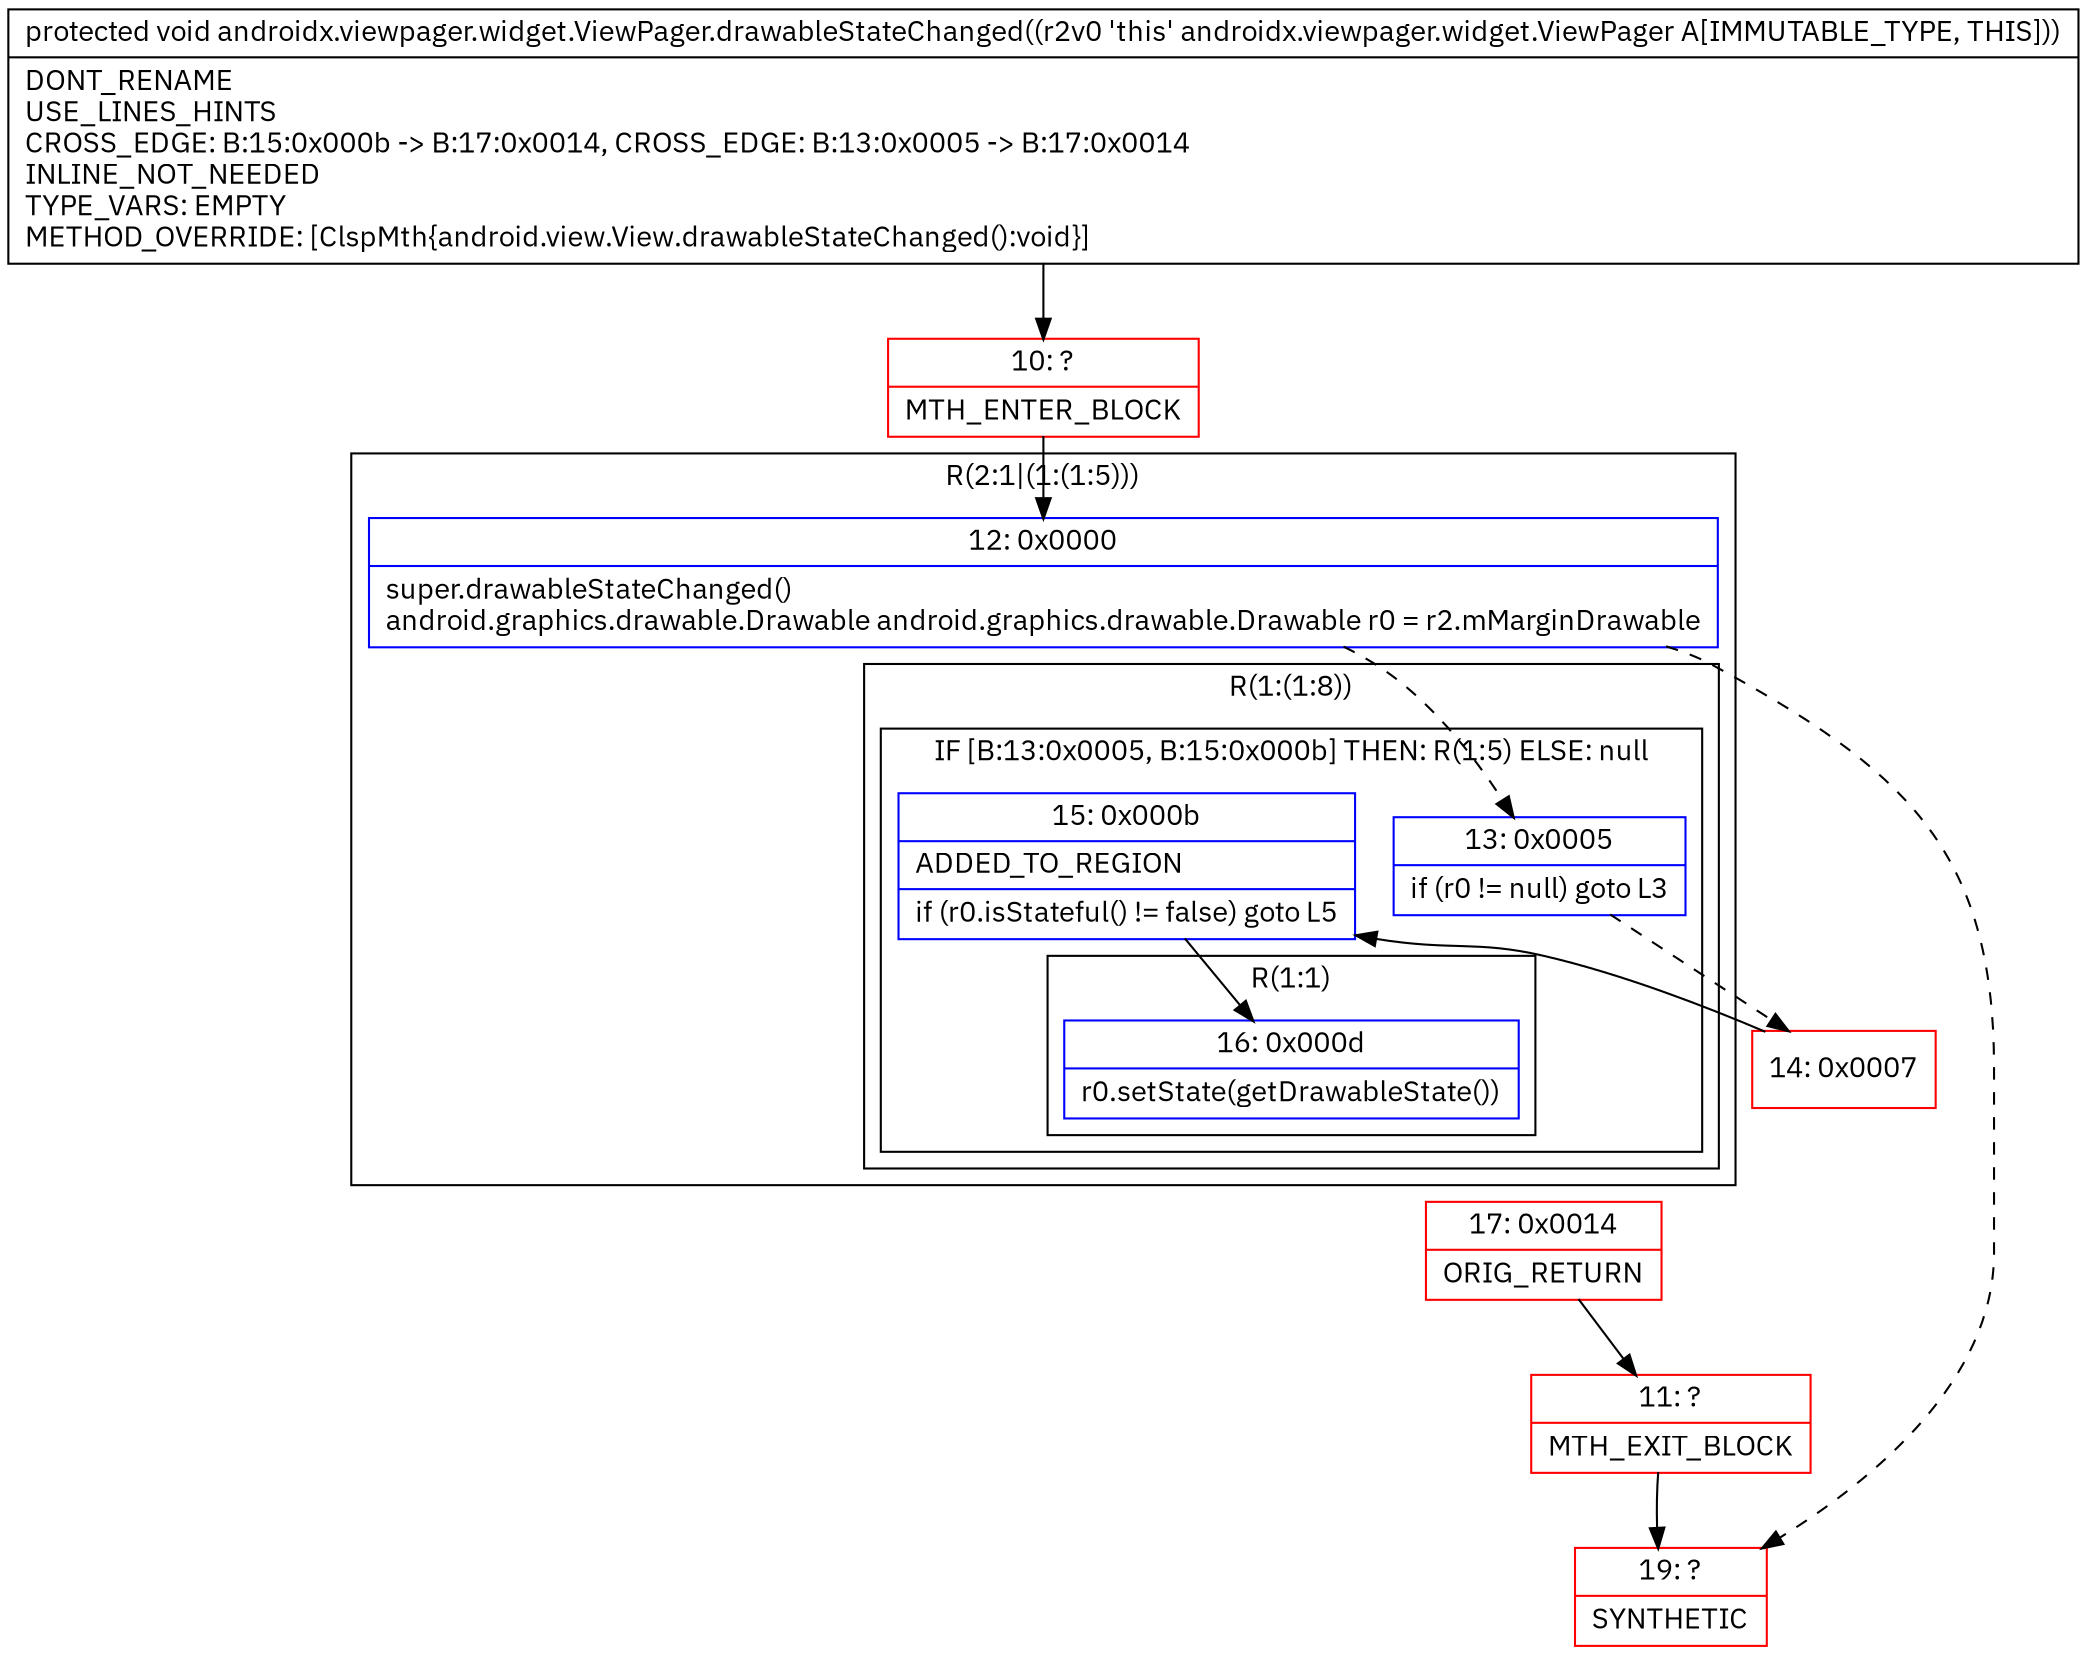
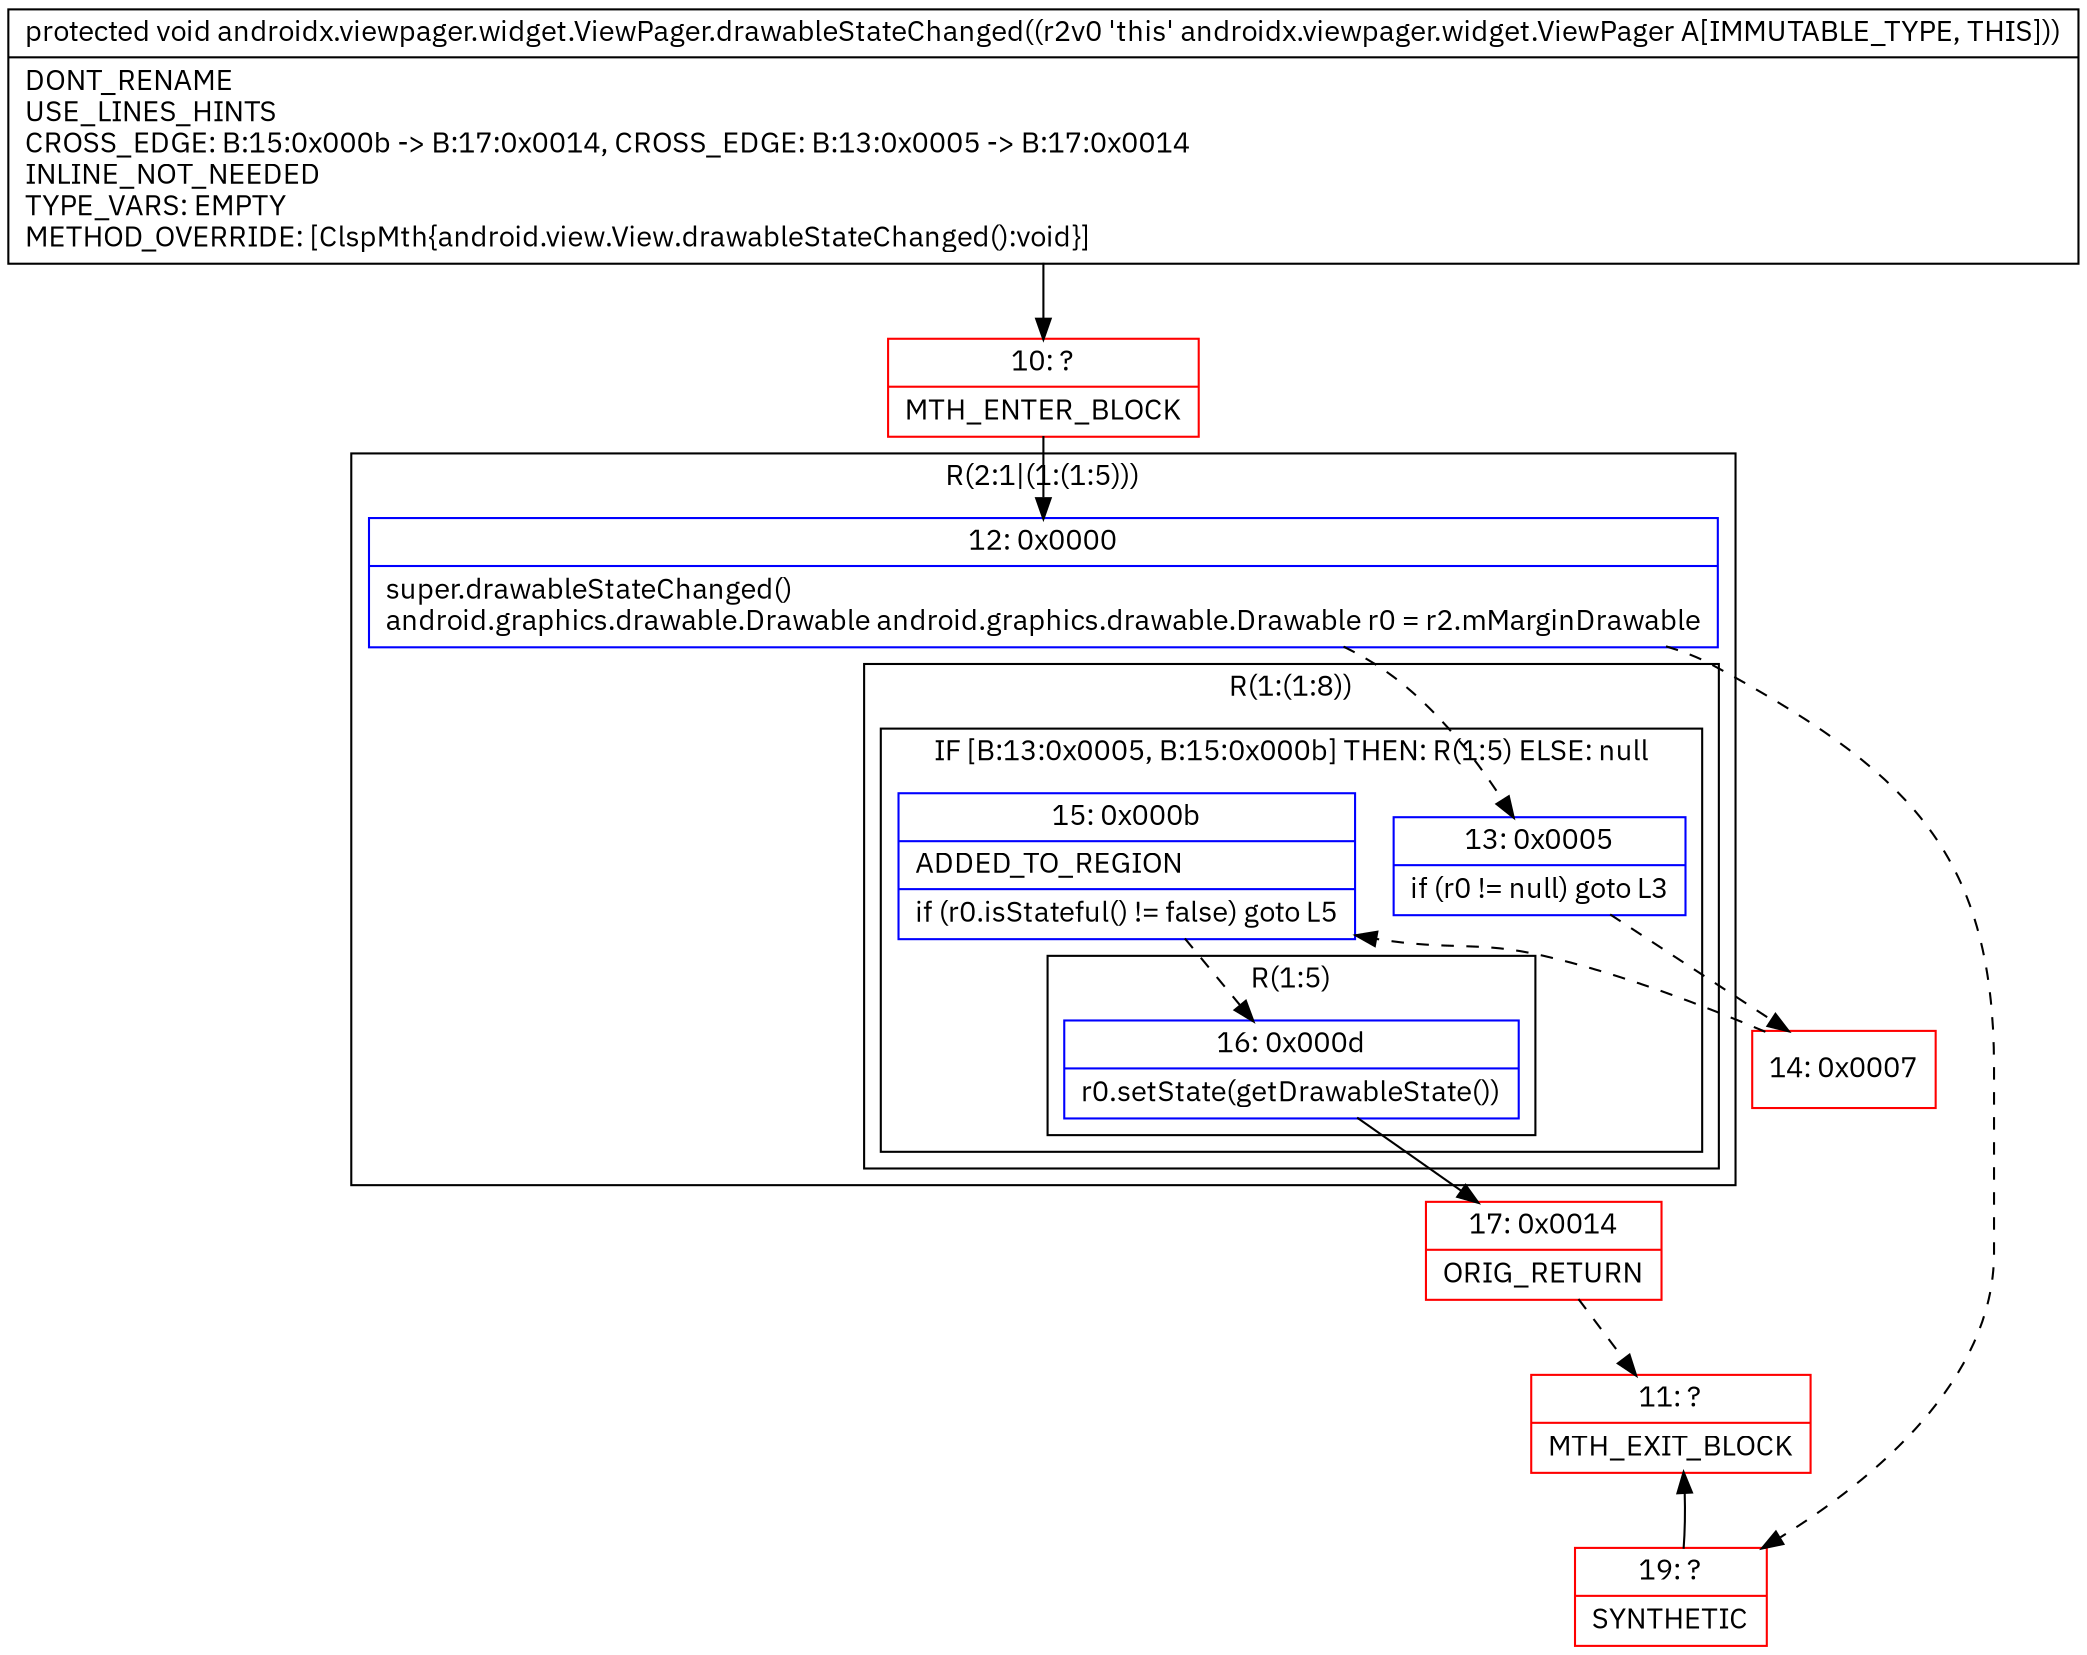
(1576, 964) -> (1576, 964)
(1212, 972) -> (1212, 972)
(1291, 980) -> (1291, 980)
none -> (1409, 1154)
(1601, 1329) -> (1601, 1329)
(1657, 1500) -> (1685, 1521)
